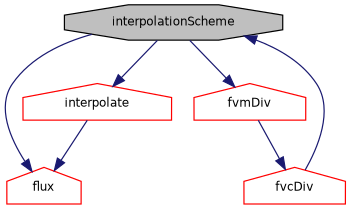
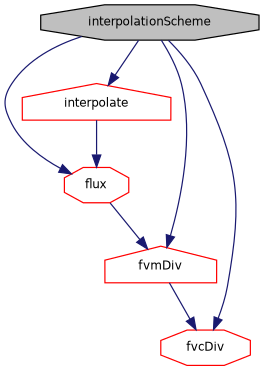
(320, 91) -> (232, 172)
(44, 188) -> (97, 185)
(295, 188) -> (206, 348)
none -> (125, 221)
